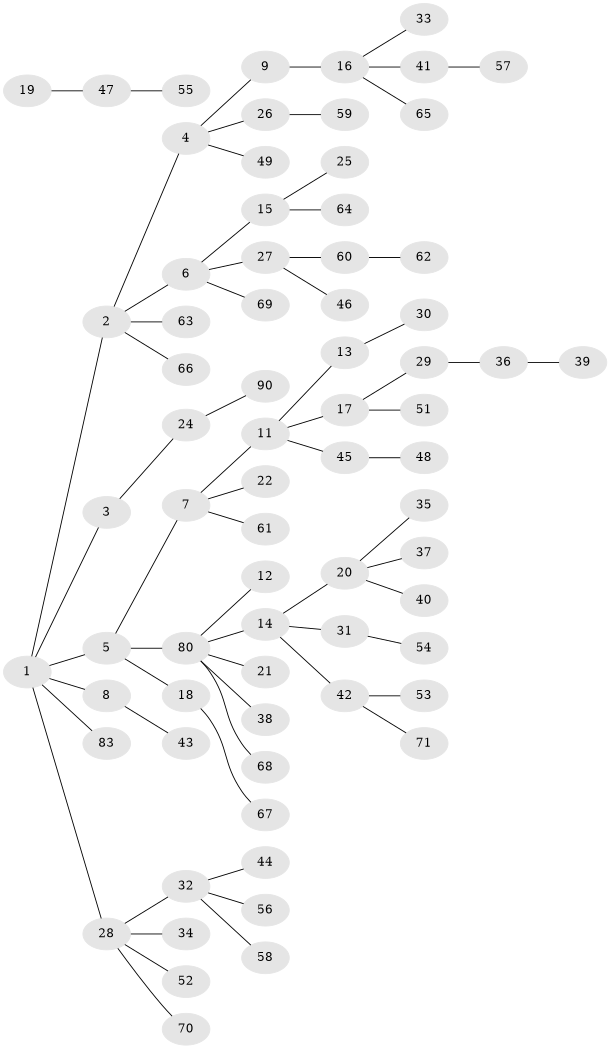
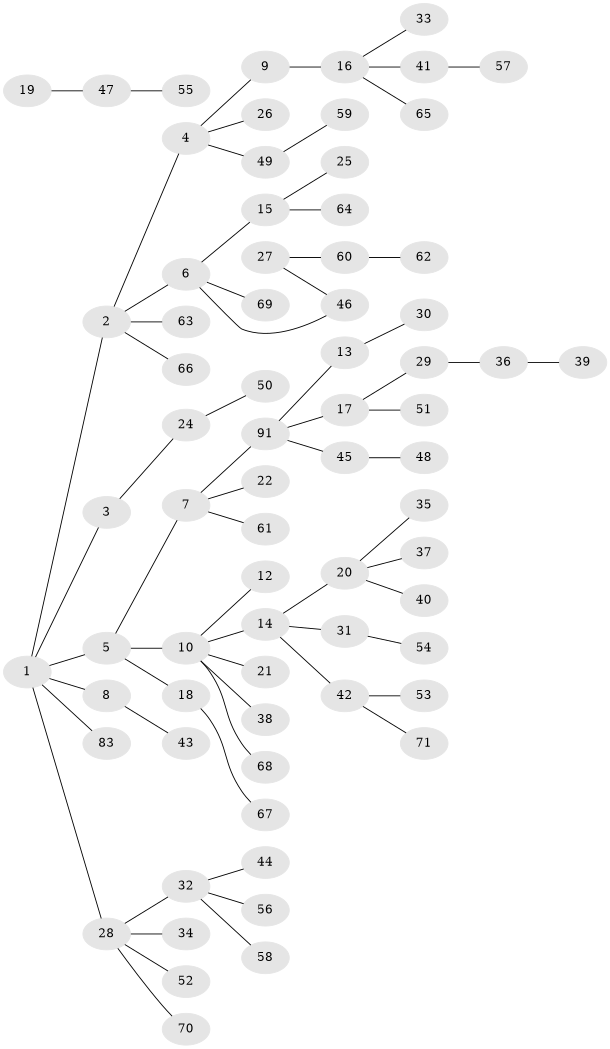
(305, 115) -> (305, 138)
(226, 266) -> (256, 333)
(265, 386) -> (265, 386)
(265, 434) -> (265, 434)
(186, 648) -> (186, 648)
